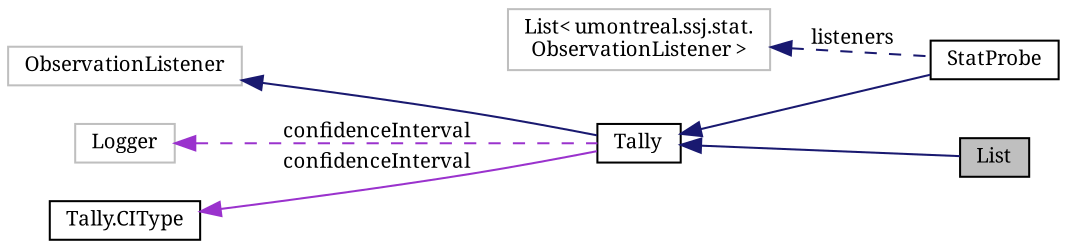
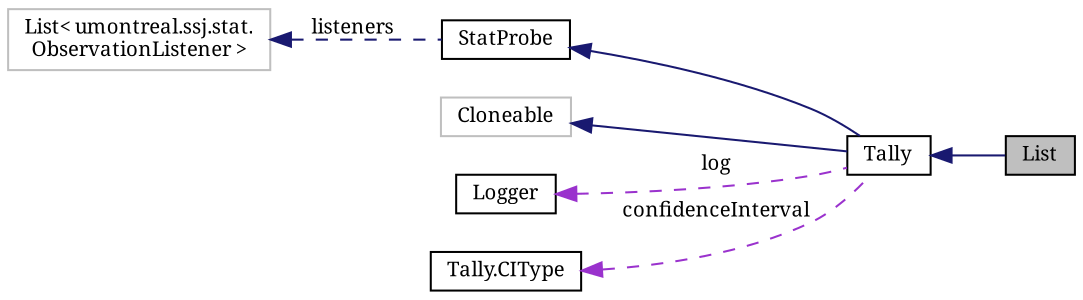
(125, 66) -> (506, 117)
(815, 102) -> (729, 81)
(375, 132) -> (714, 165)
(125, 143) -> (506, 194)
(409, 183) -> (746, 246)
